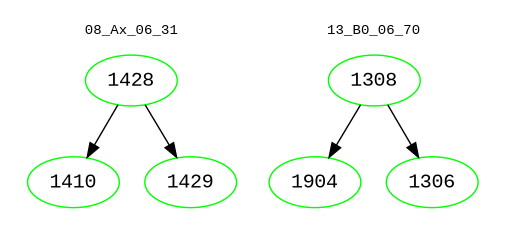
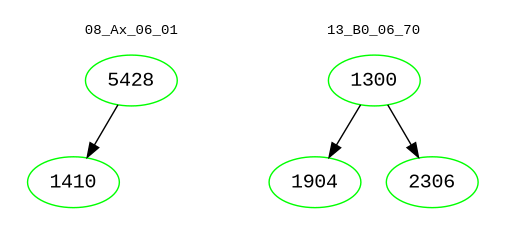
(132, 30) -> (132, 30)
(131, 81) -> (131, 81)
(374, 81) -> (374, 81)
(191, 182) -> none
(432, 182) -> (432, 182)
